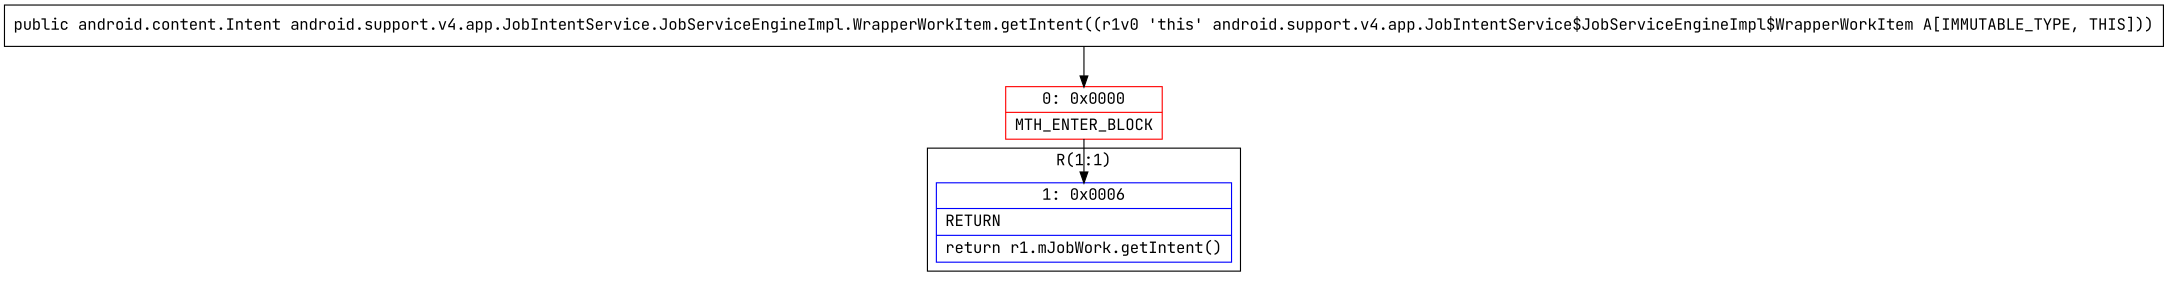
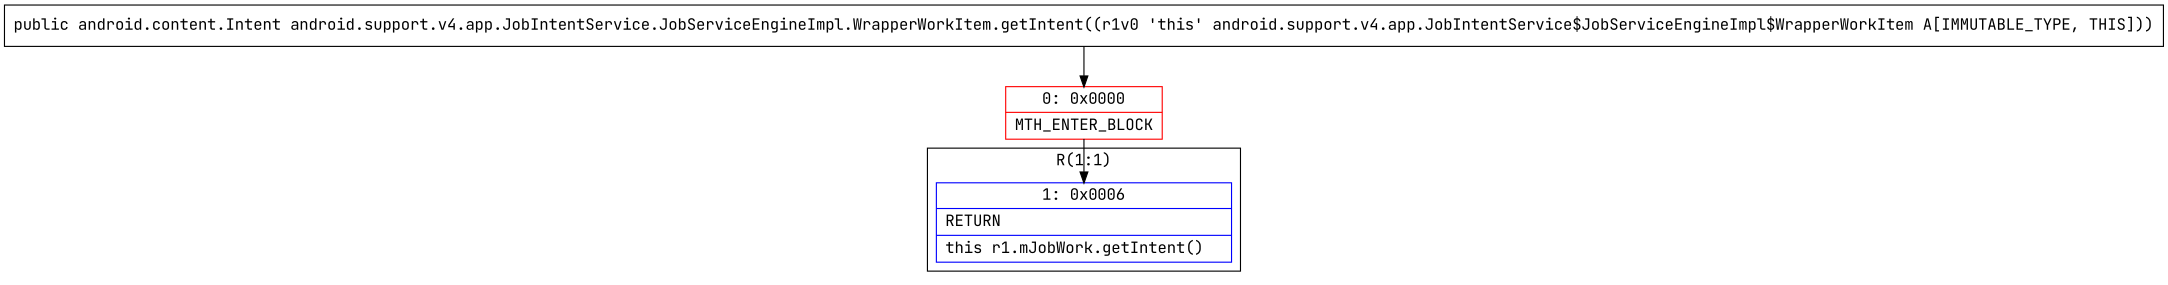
(1084, 248) -> (1075, 248)
